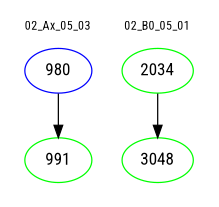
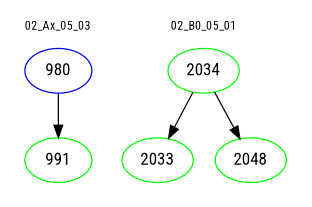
none -> (158, 160)
(158, 160) -> (251, 160)
